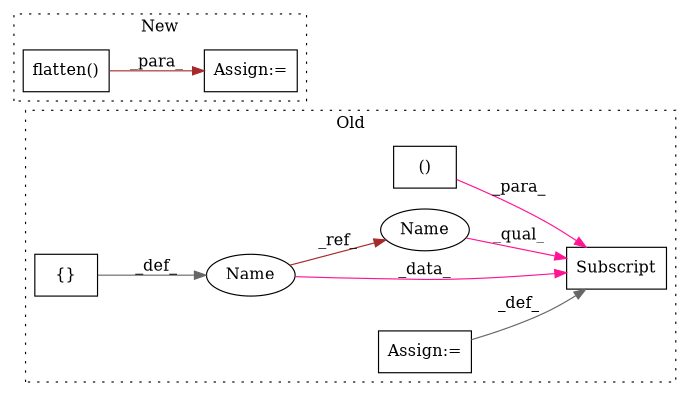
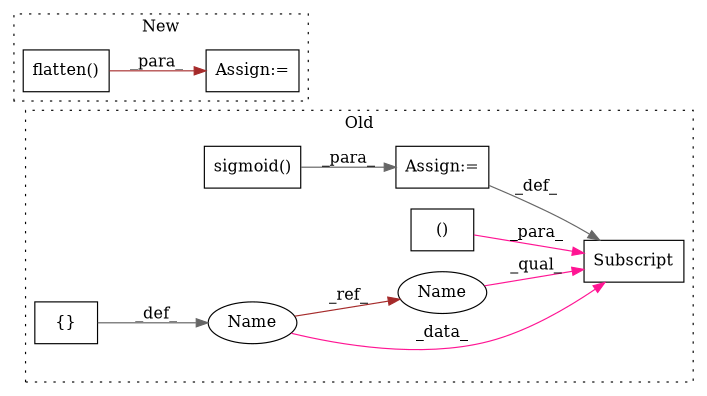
none -> (253, 167)
